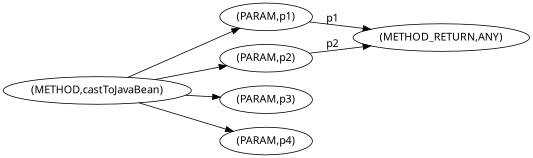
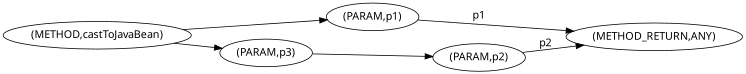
(187, 73) -> (369, 55)
(266, 141) -> none
